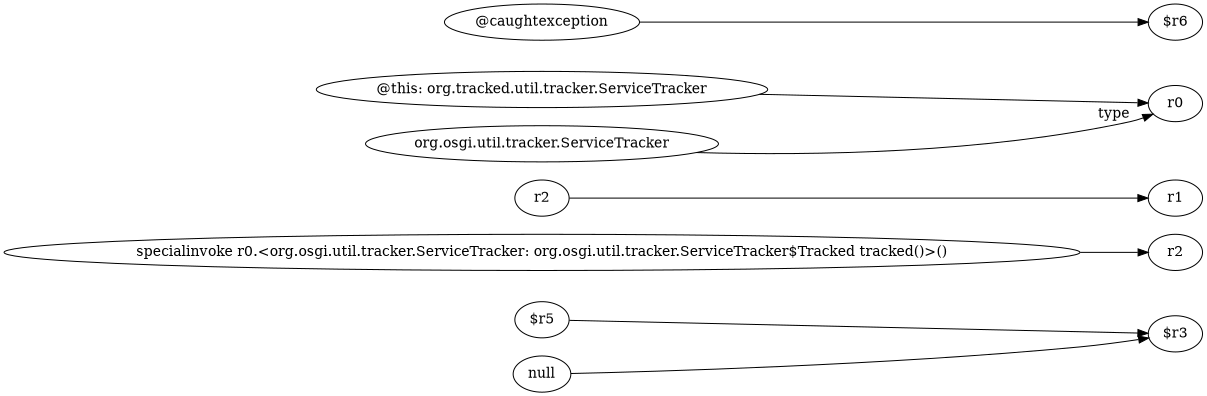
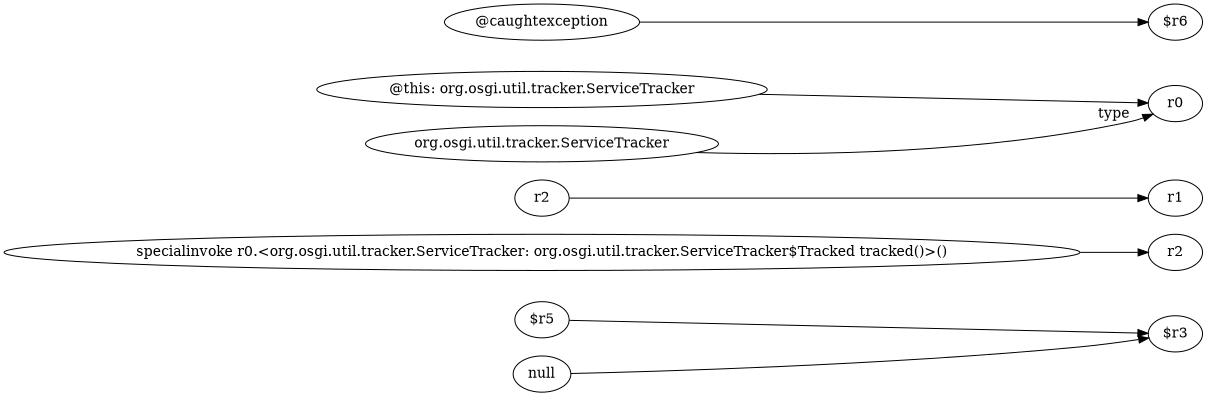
(542, 89) -> (542, 89)
